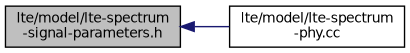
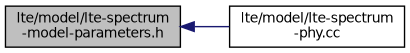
(93, 27) -> (93, 27)
